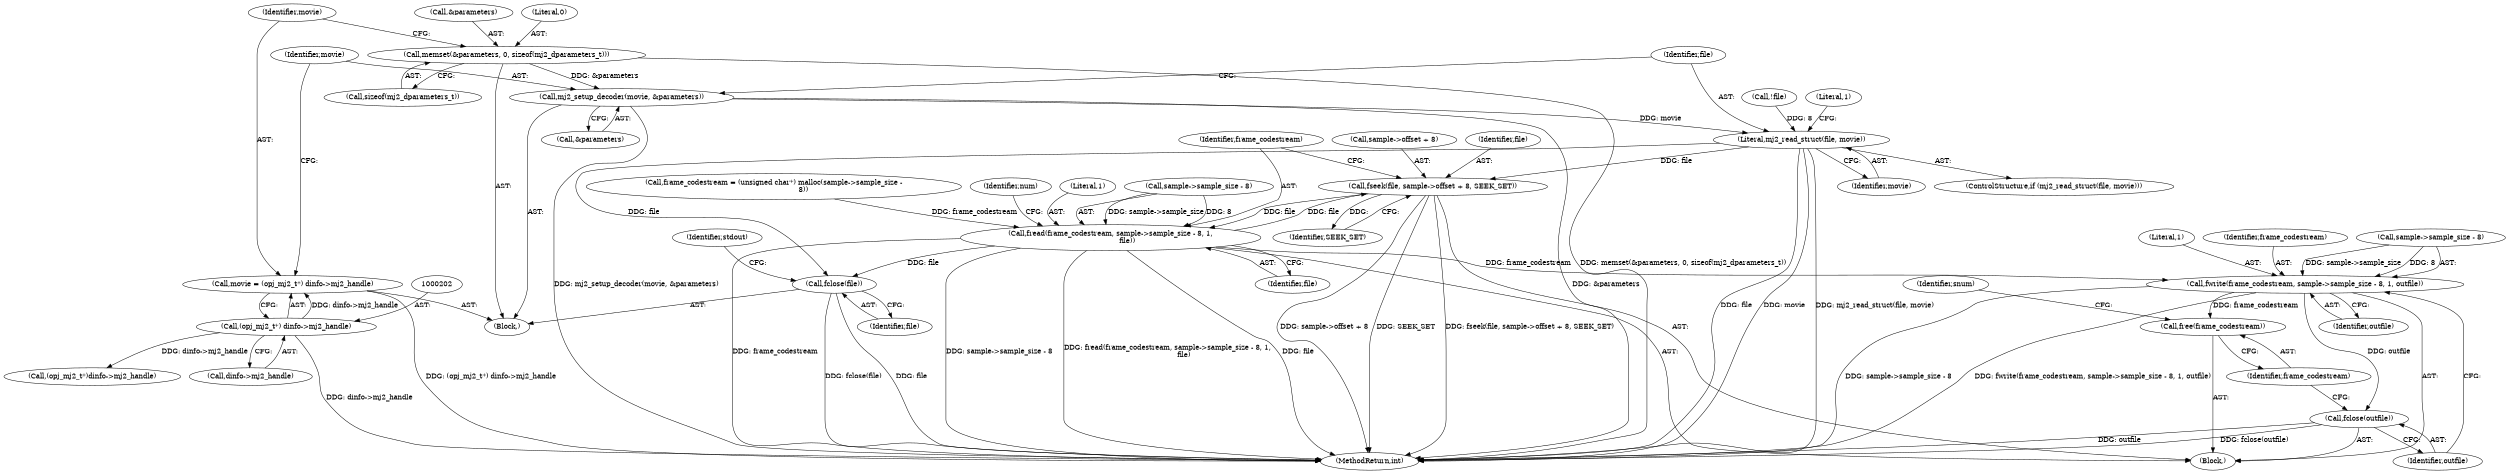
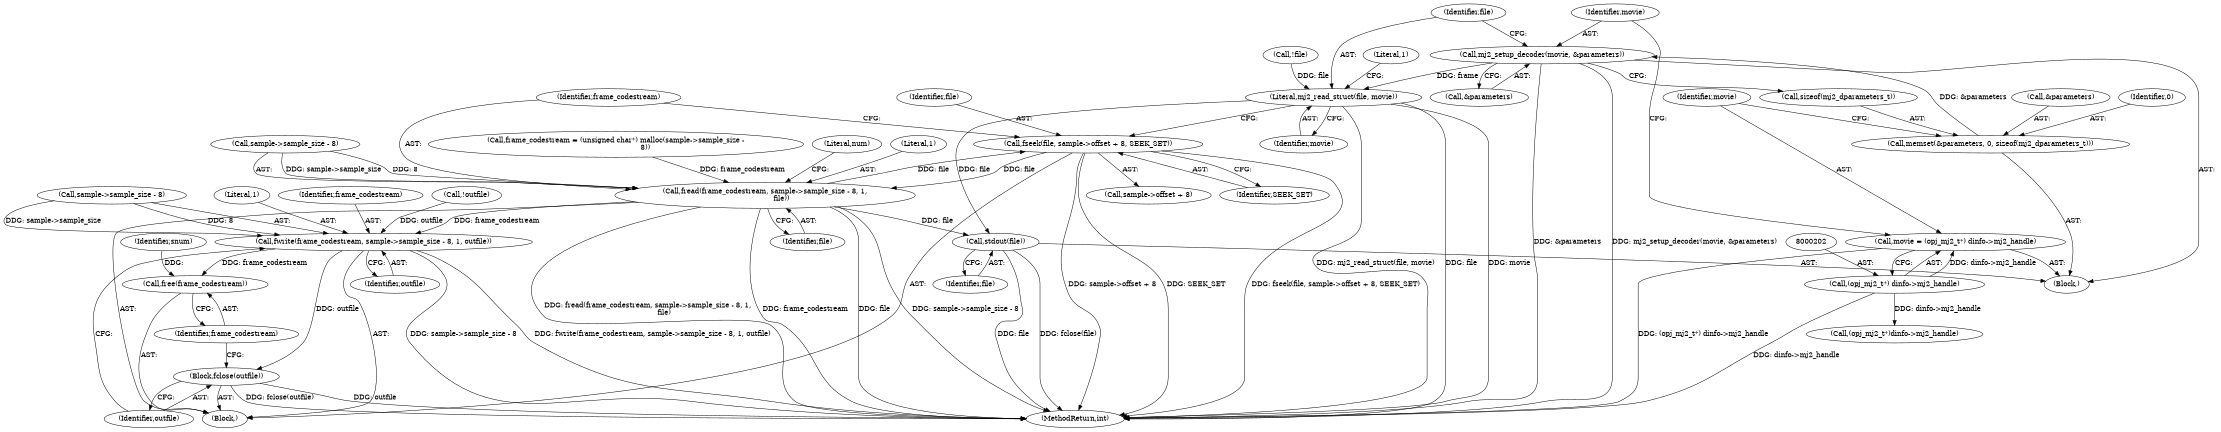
(550, 13) -> (2152, 98)
(435, 74) -> (1681, 86)
(1428, 89) -> none
(1661, 119) -> (1458, 76)
(1800, 119) -> (1313, 76)
(1412, 161) -> (1117, 168)
(1676, 161) -> (1250, 119)
(1011, 187) -> (847, 144)
(2054, 187) -> none
none -> (467, 195)
(1360, 212) -> (1244, 170)
(1392, 212) -> (1202, 170)
(717, 238) -> none
(437, 284) -> (1811, 242)
(834, 284) -> (996, 242)
(2105, 306) -> (175, 263)
(251, 377) -> none
(2359, 419) -> (226, 377)
